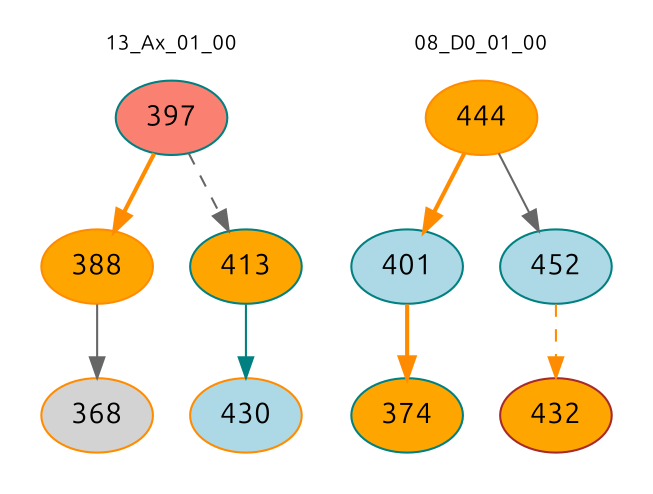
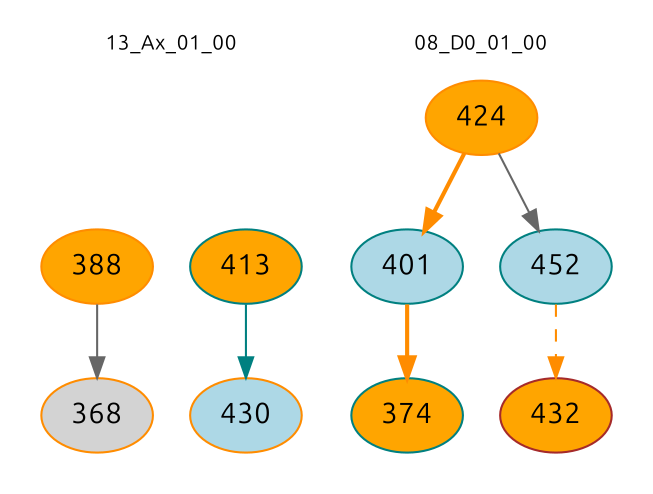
(172, 118) -> none
(482, 118) -> (482, 118)
